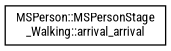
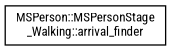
(85, 25) -> (85, 25)
